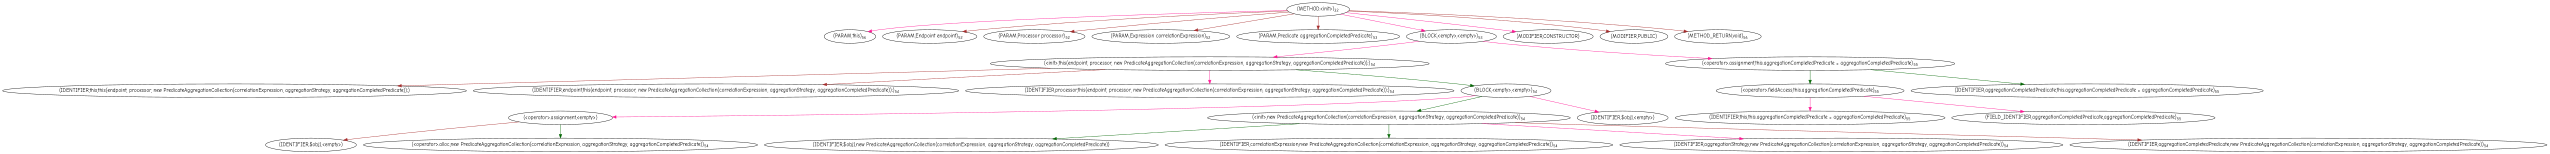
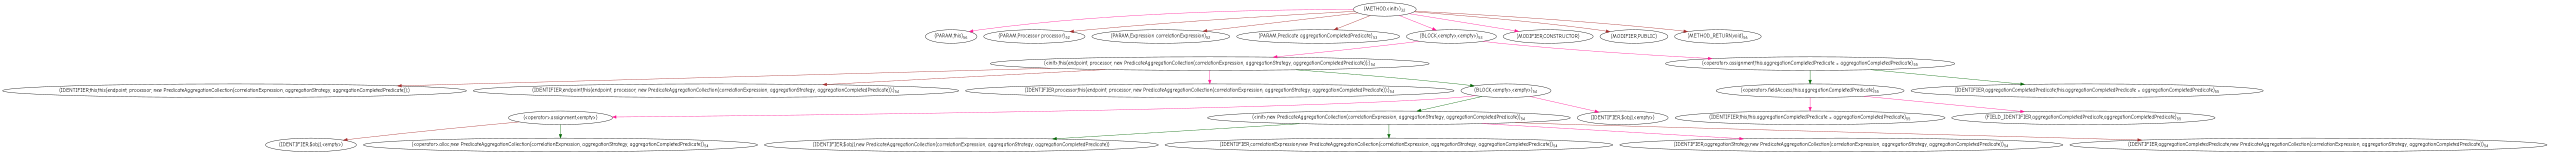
(930, 37) -> none
